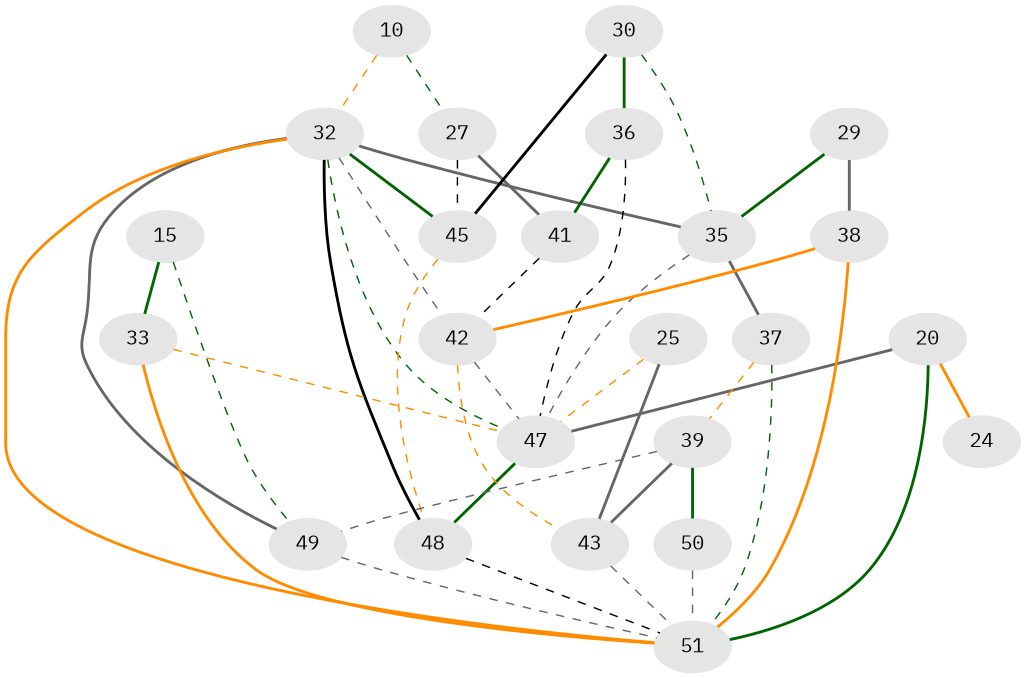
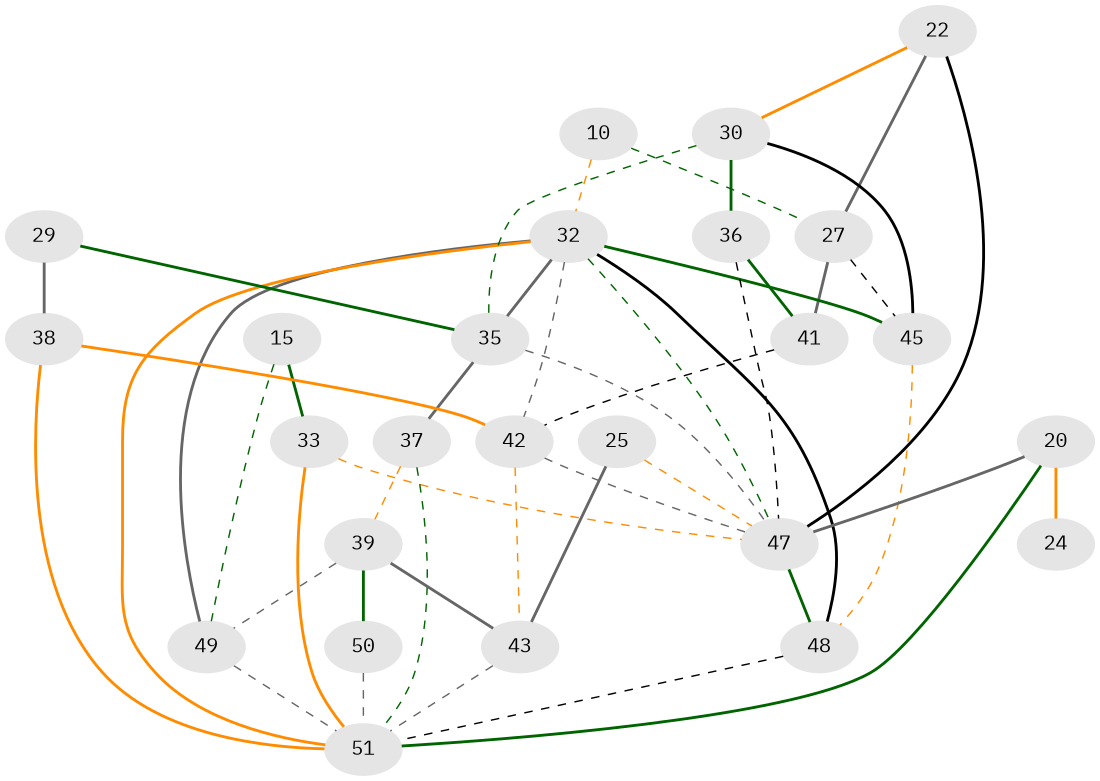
none -> (938, 31)
